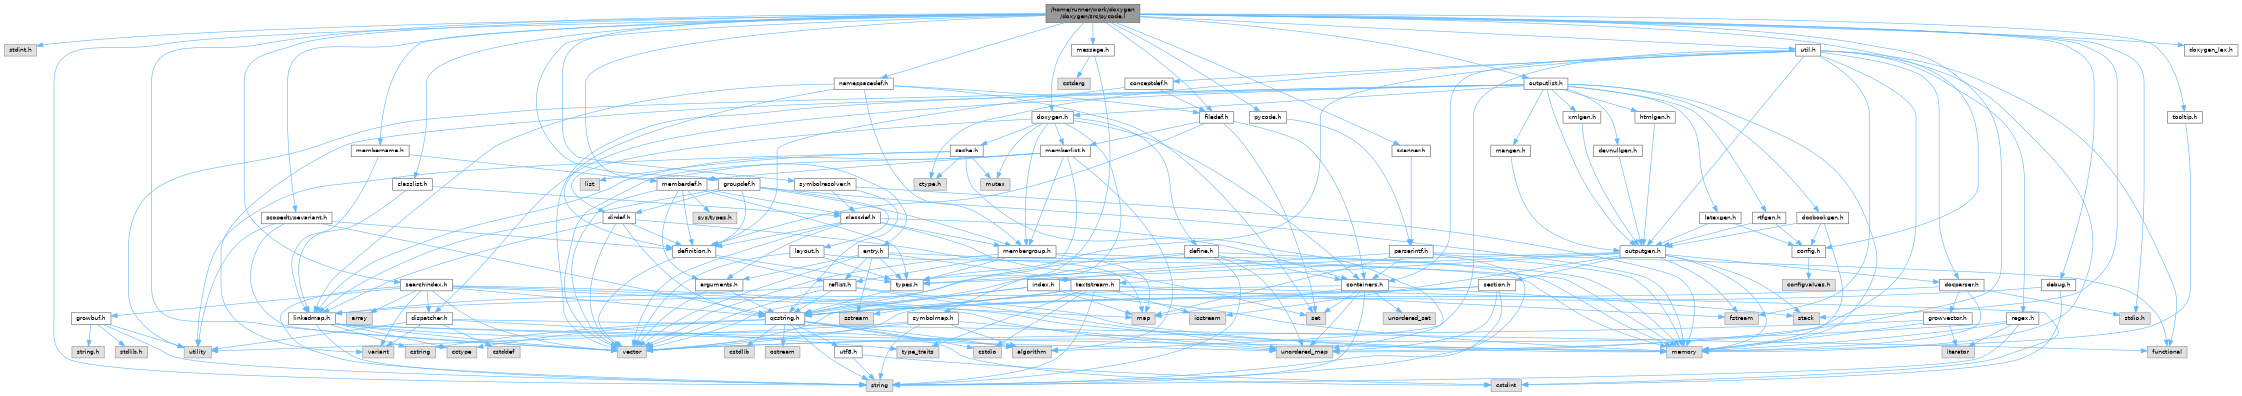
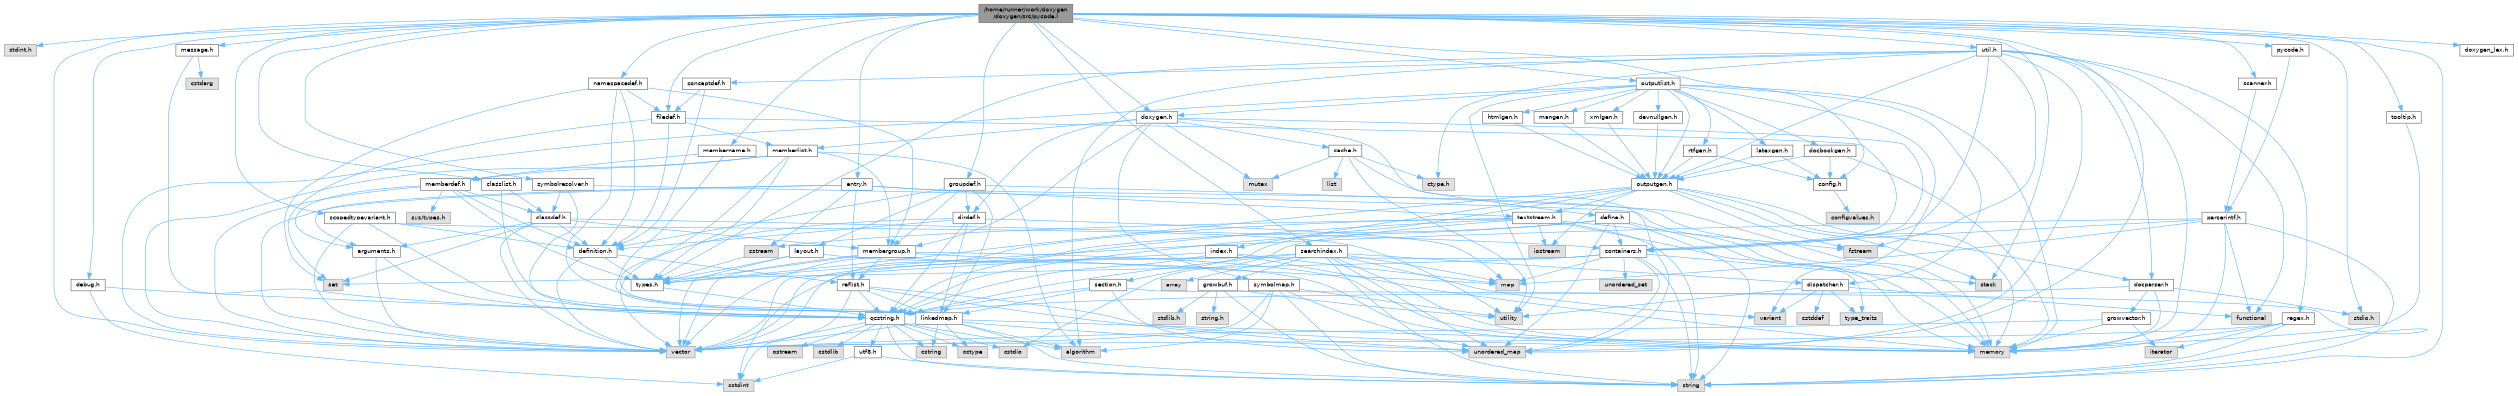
(885, 264) -> (701, 269)
